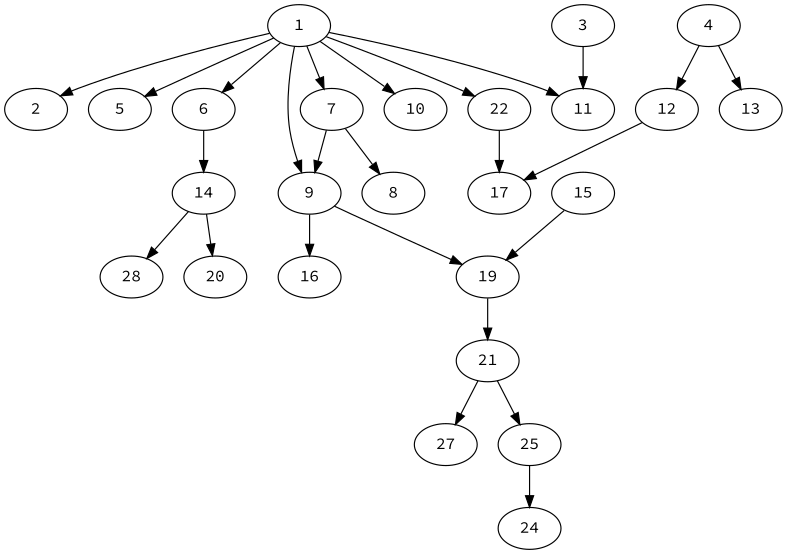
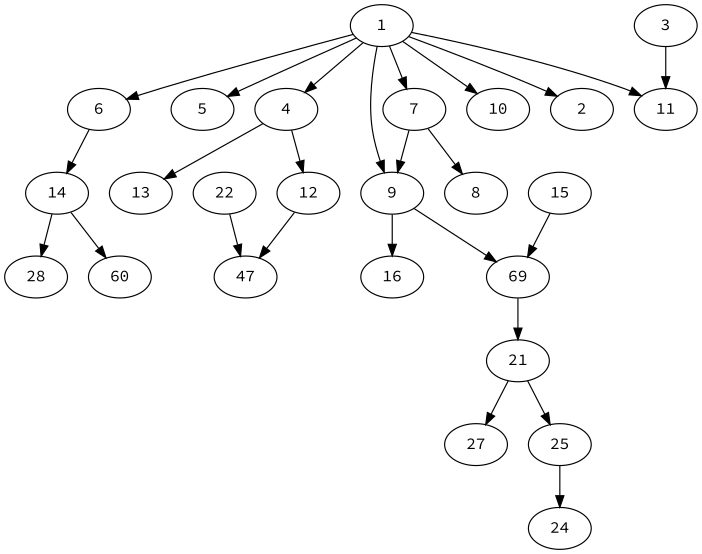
(395, 63) -> (338, 64)
(499, 193) -> (246, 277)
(215, 277) -> (120, 277)
(488, 277) -> (518, 277)
